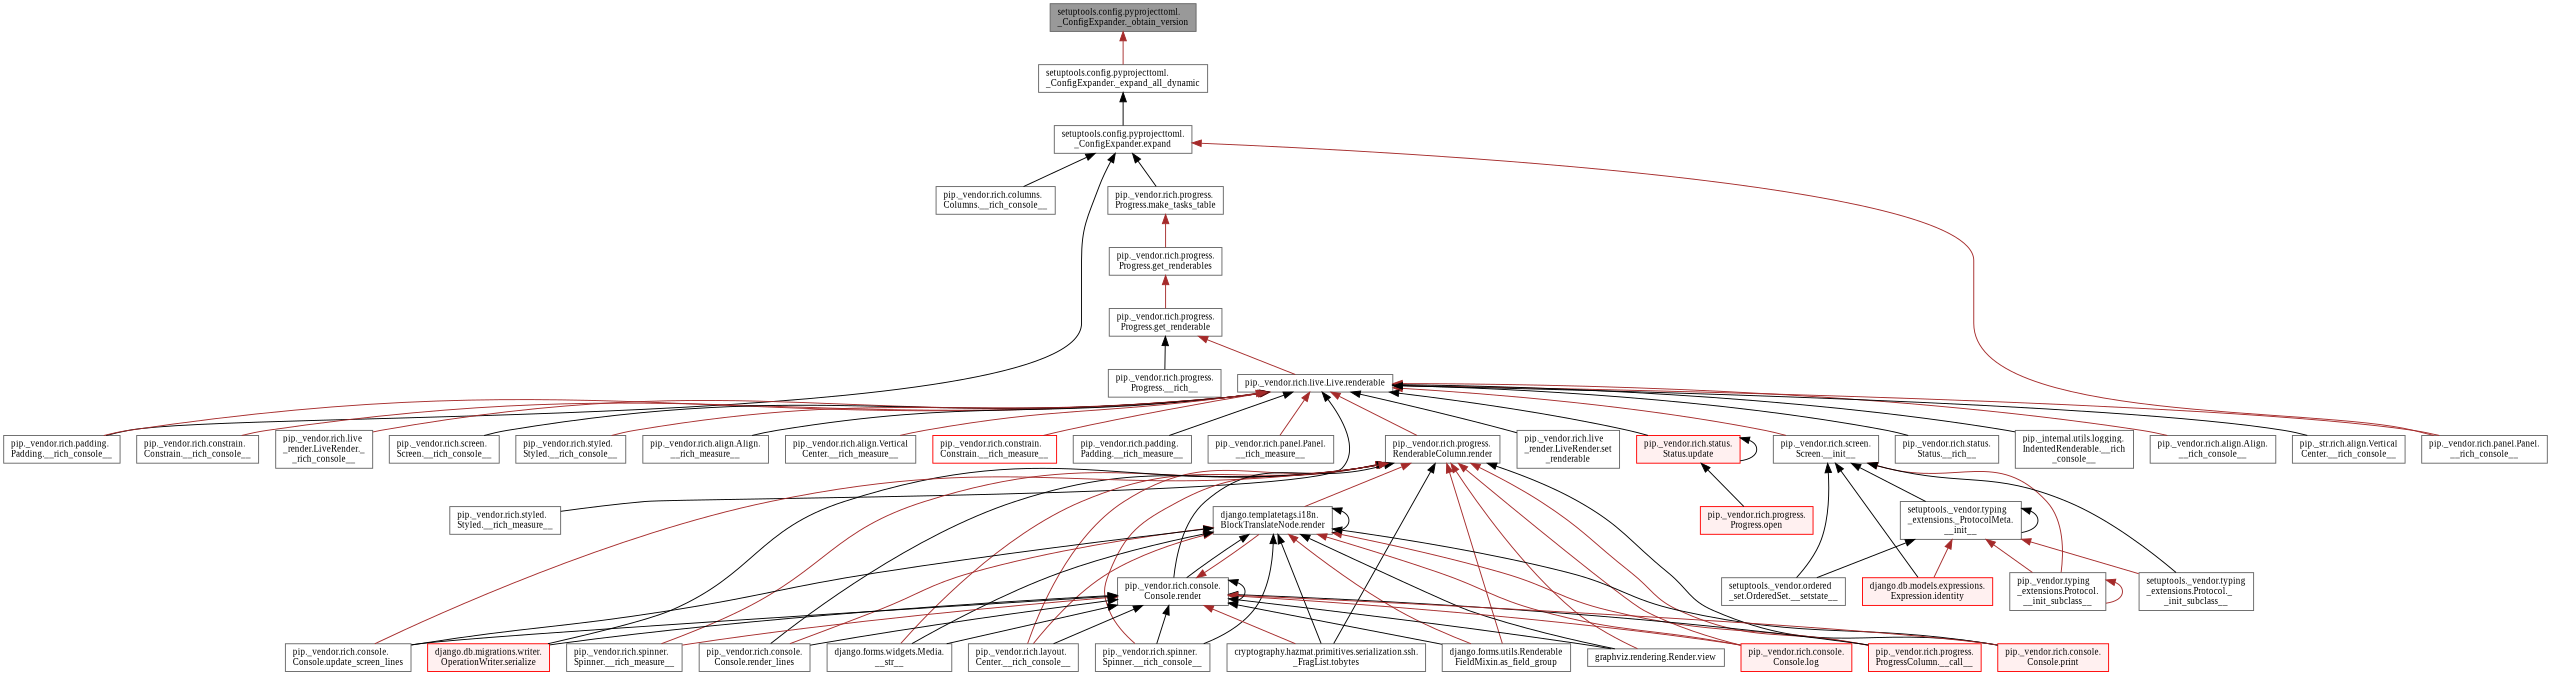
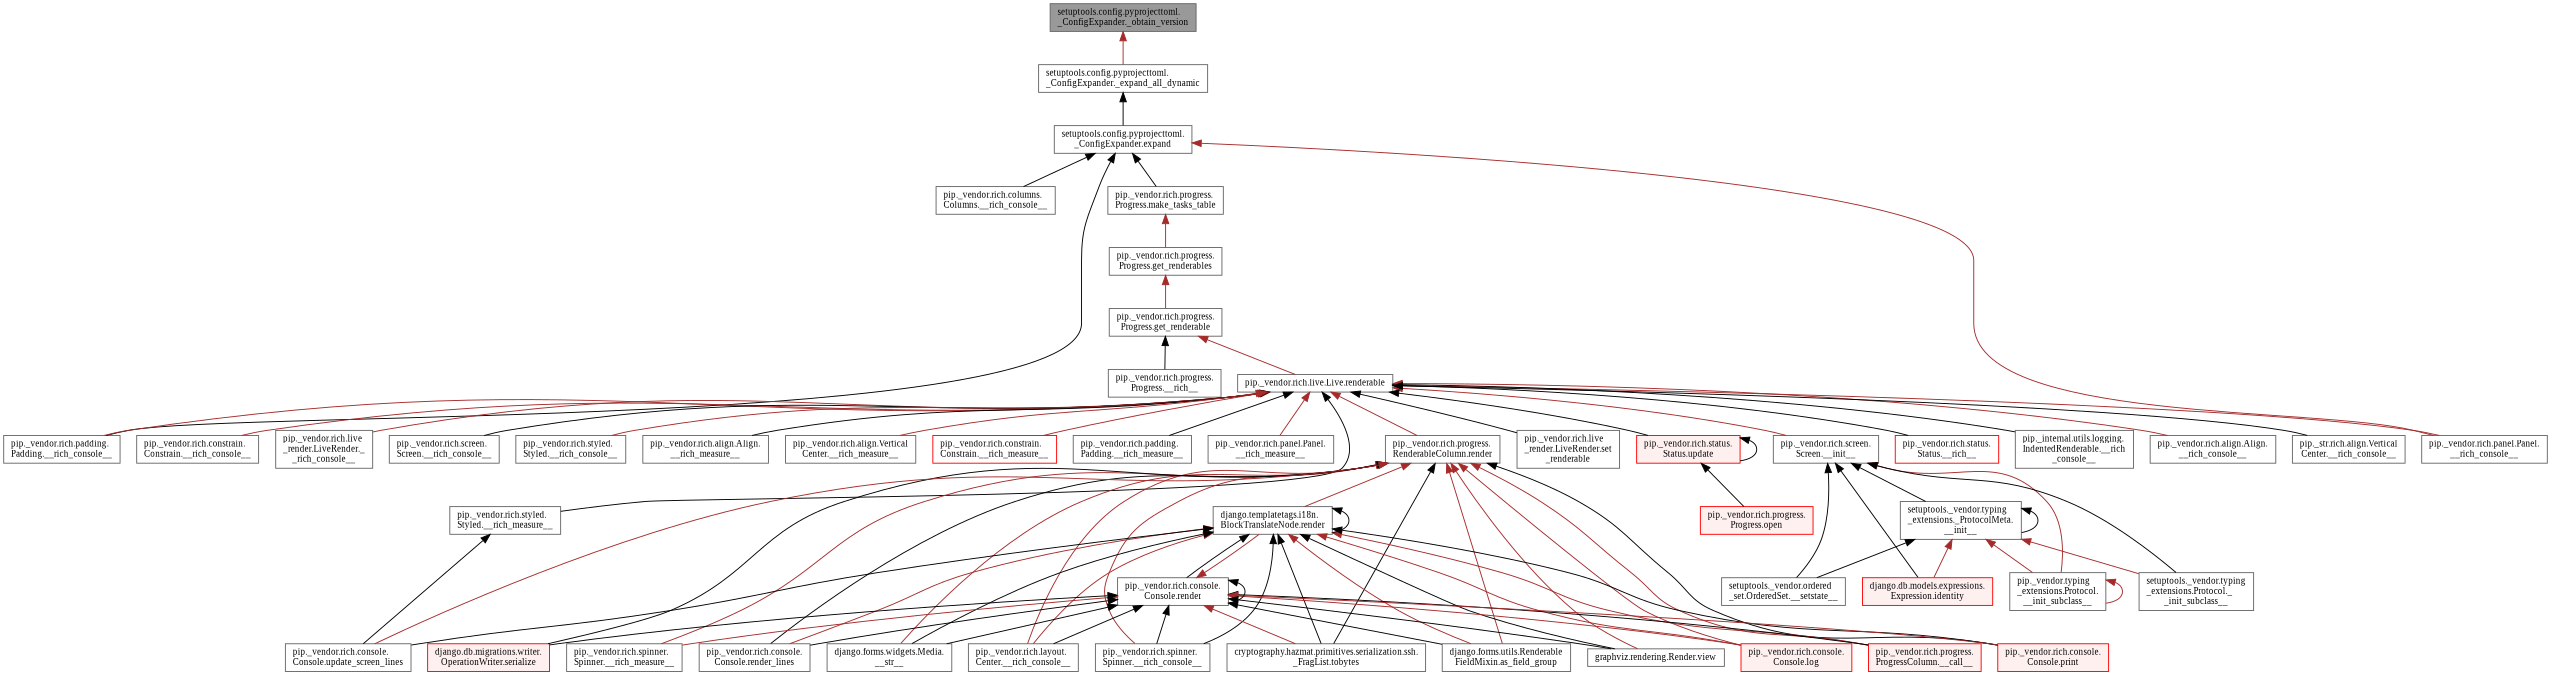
(1947, 449) -> (1947, 449)
(1220, 491) -> none
(672, 624) -> (423, 592)
